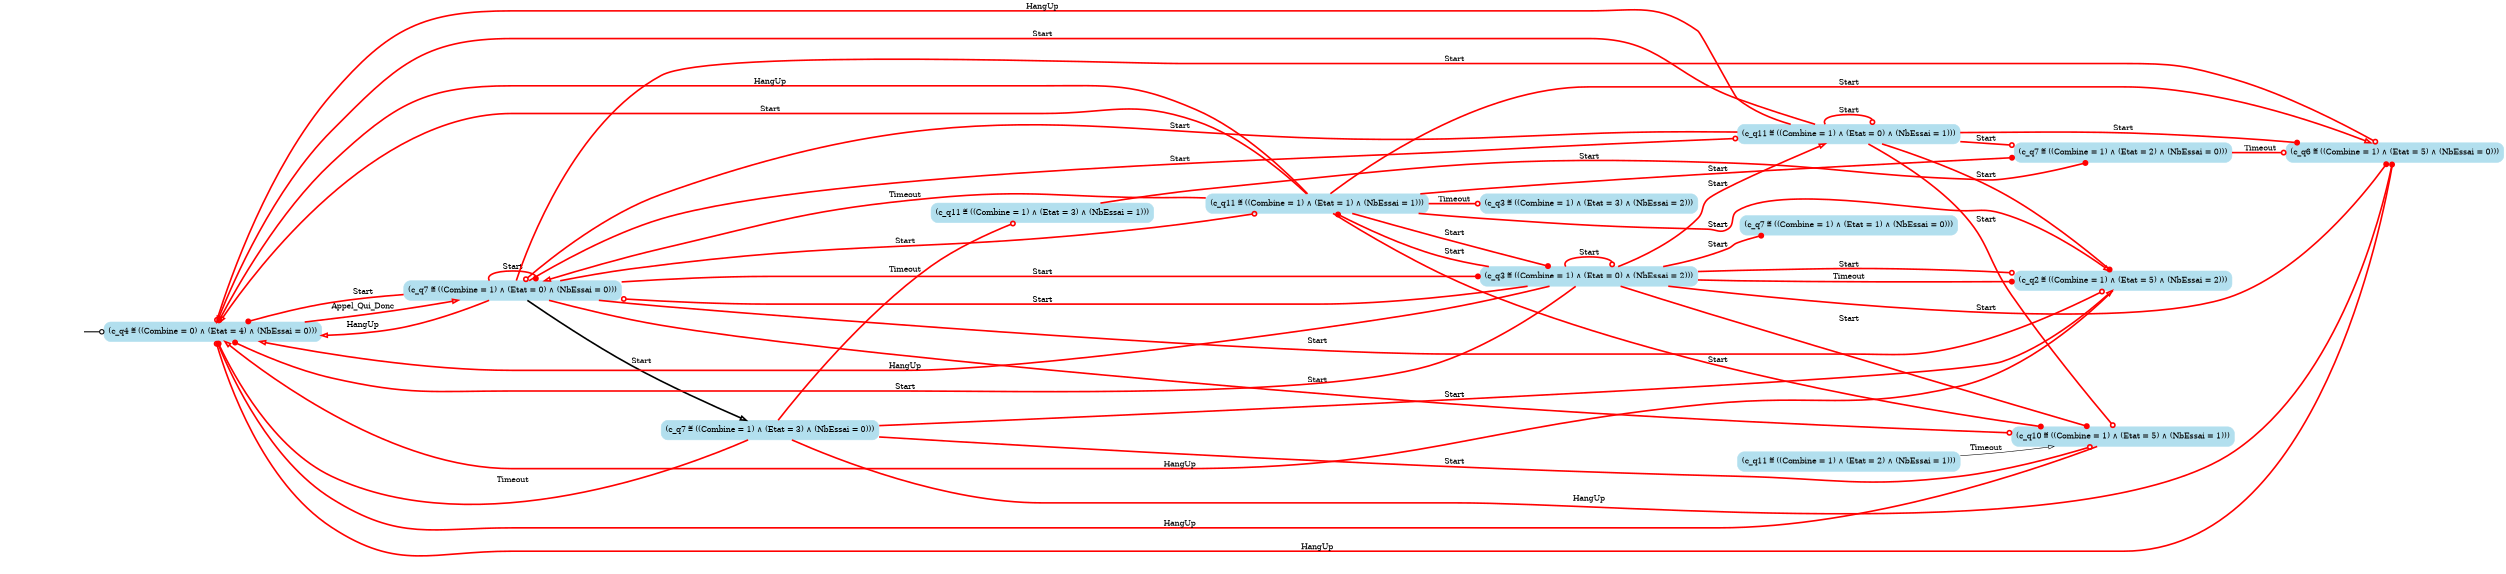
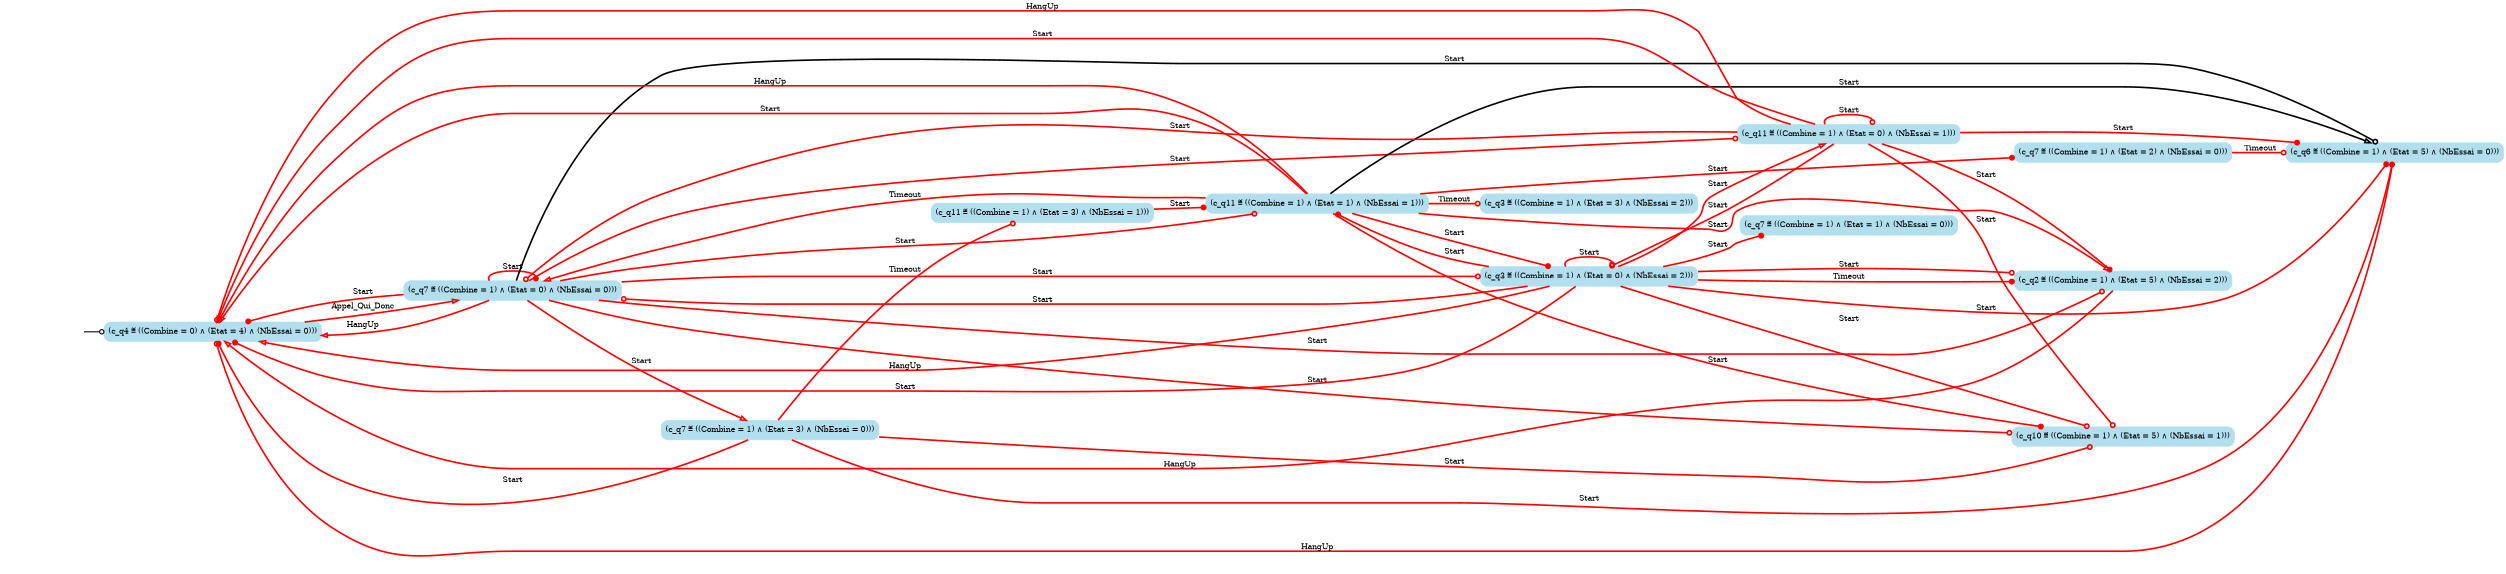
(1396, 64) -> (1396, 64)
(1839, 87) -> (1839, 87)
(1985, 143) -> (1727, 210)
(1592, 161) -> (1178, 208)
(1049, 276) -> (1049, 276)
(1864, 360) -> (1864, 360)
(631, 365) -> (631, 365)
(1504, 397) -> none
(1849, 462) -> none
(513, 480) -> (513, 480)
(1589, 499) -> (1589, 499)
(1120, 528) -> none
